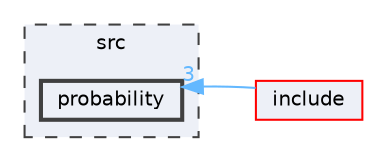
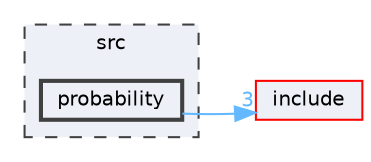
(229, 87) -> (211, 114)
